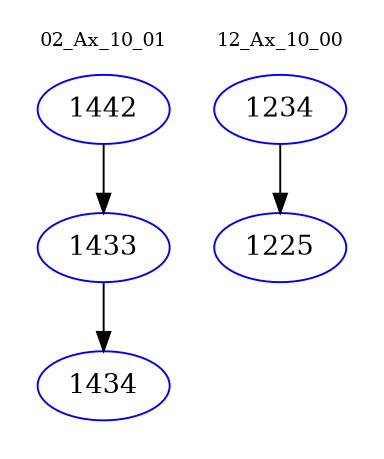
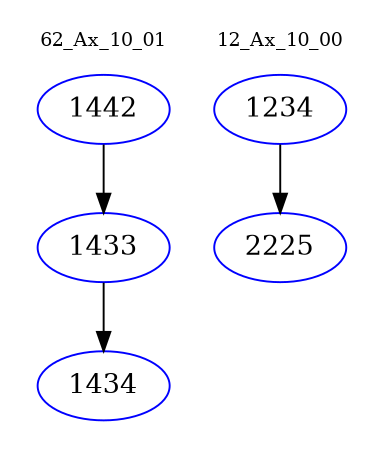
(104, 41) -> (104, 41)
(280, 248) -> (280, 248)
